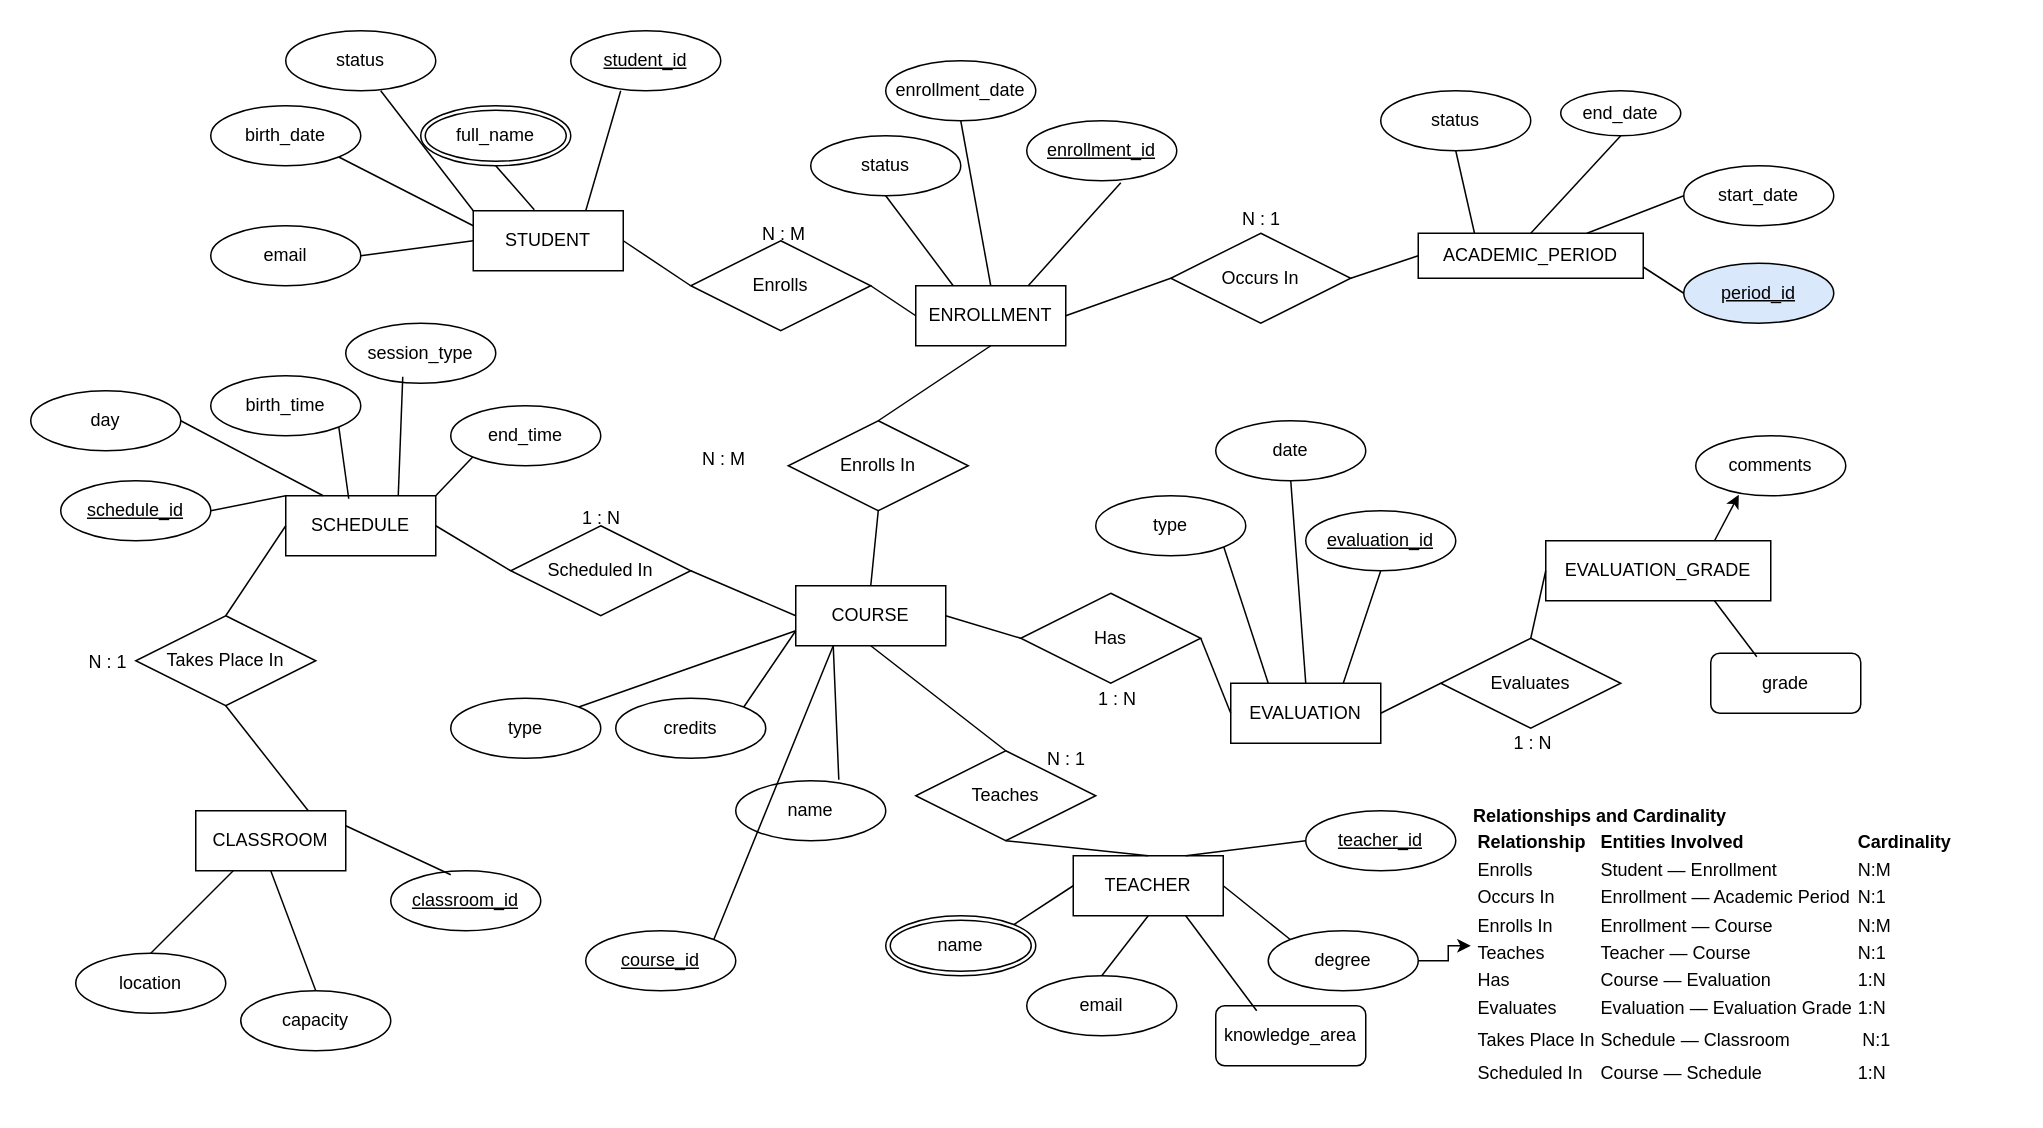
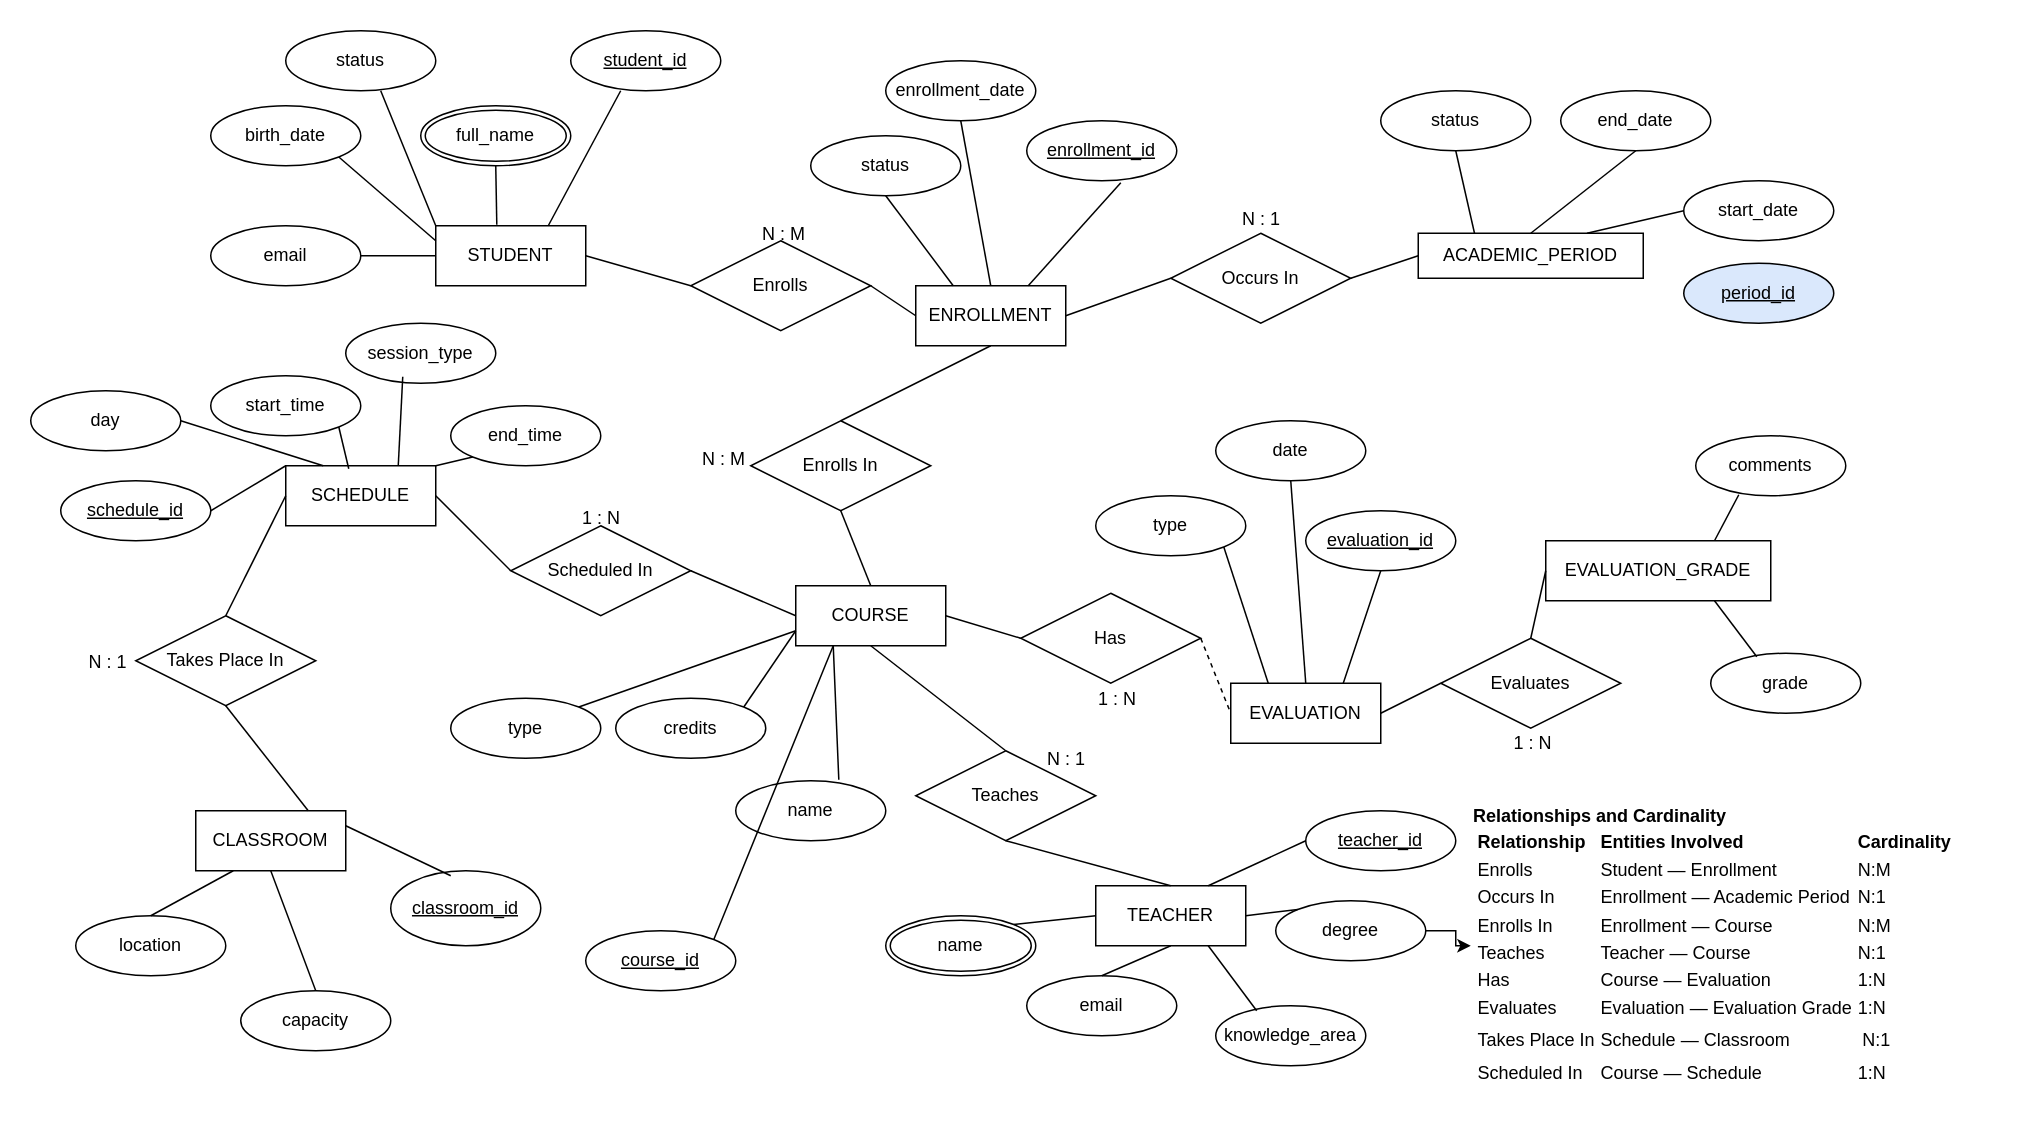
(1621, 113) -> (1636, 121)
(1759, 196) -> (1759, 211)
(548, 241) -> (511, 256)
(1664, 280) -> none
(286, 406) -> (286, 406)
(878, 466) -> (841, 466)
(1733, 505) -> (1736, 501)
(361, 526) -> (361, 496)
(1216, 677) -> (1216, 677)
(1786, 683) -> (1786, 683)
(1148, 886) -> (1171, 916)
(466, 901) -> (466, 908)
(1343, 961) -> (1351, 931)
(151, 983) -> (151, 946)
(1291, 1036) -> (1291, 1036)
